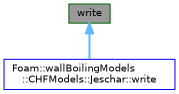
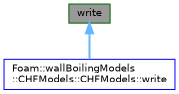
(89, 74) -> (89, 74)
